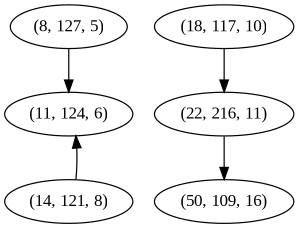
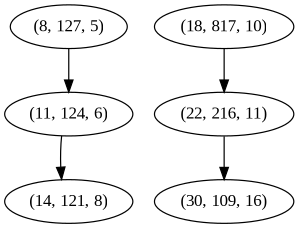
(224, 27) -> (224, 27)
(77, 164) -> (61, 151)
(224, 202) -> (224, 202)
